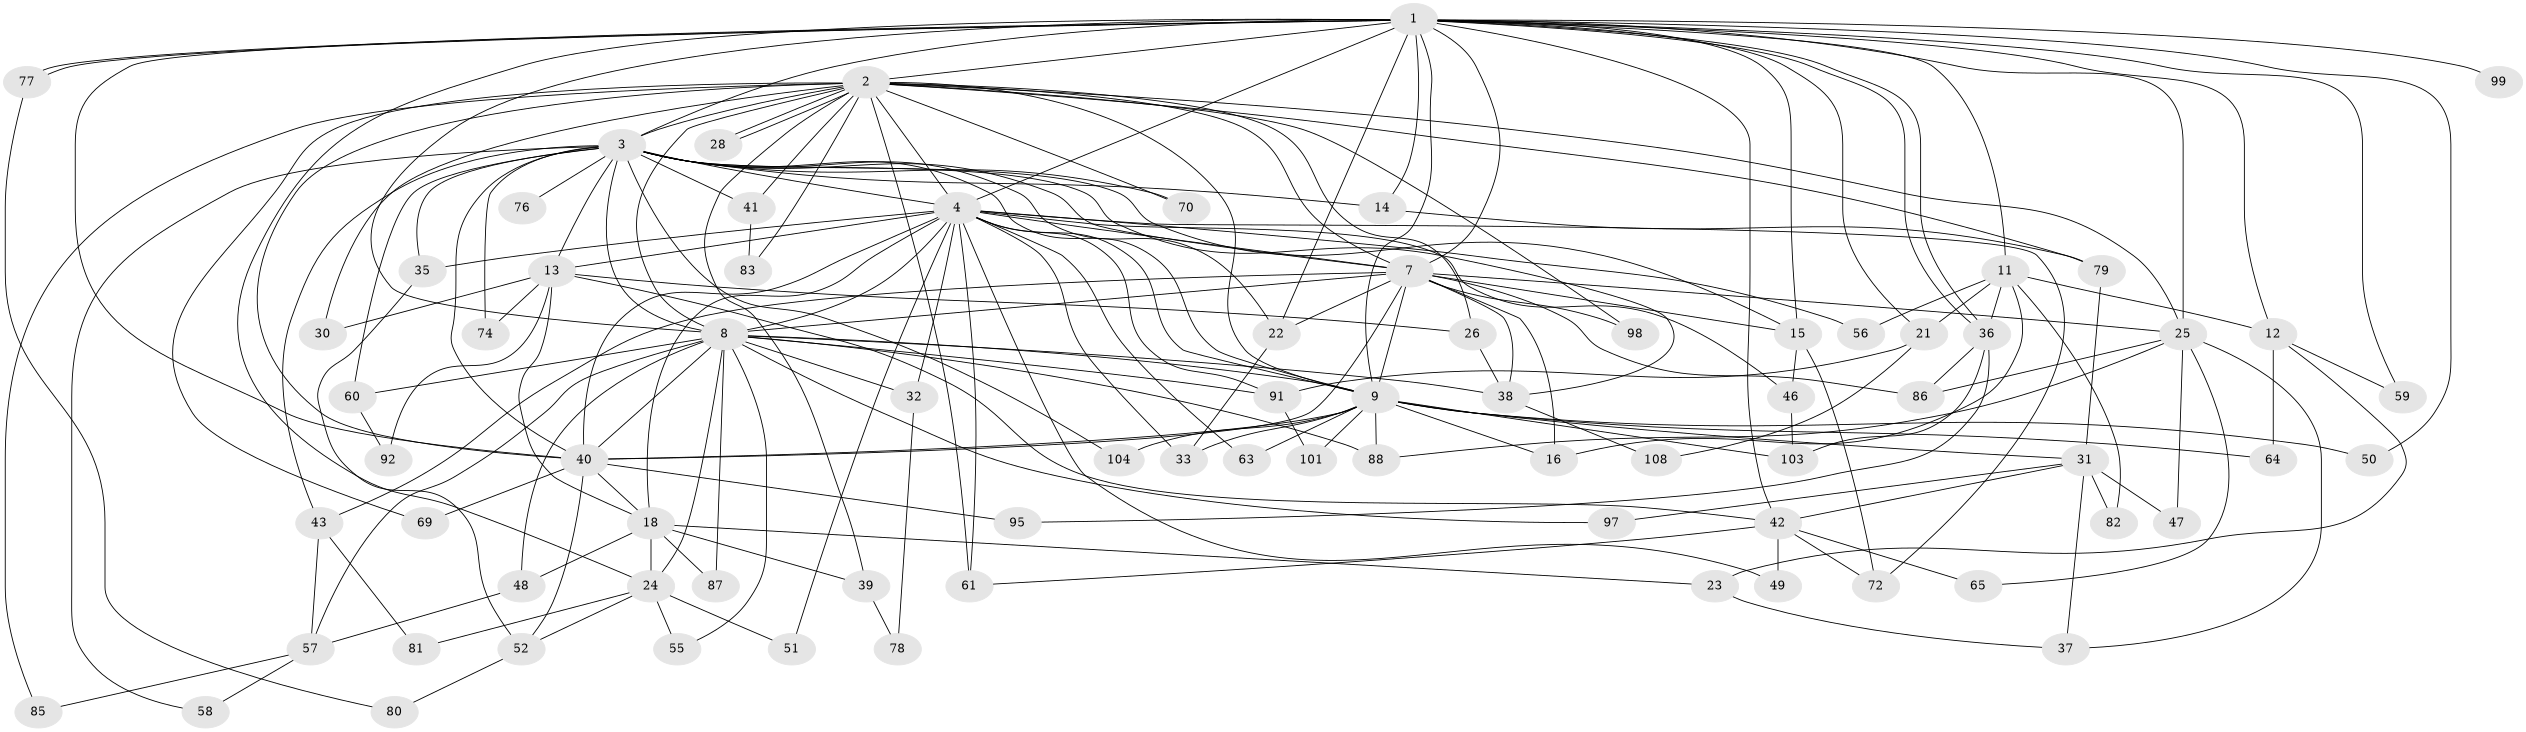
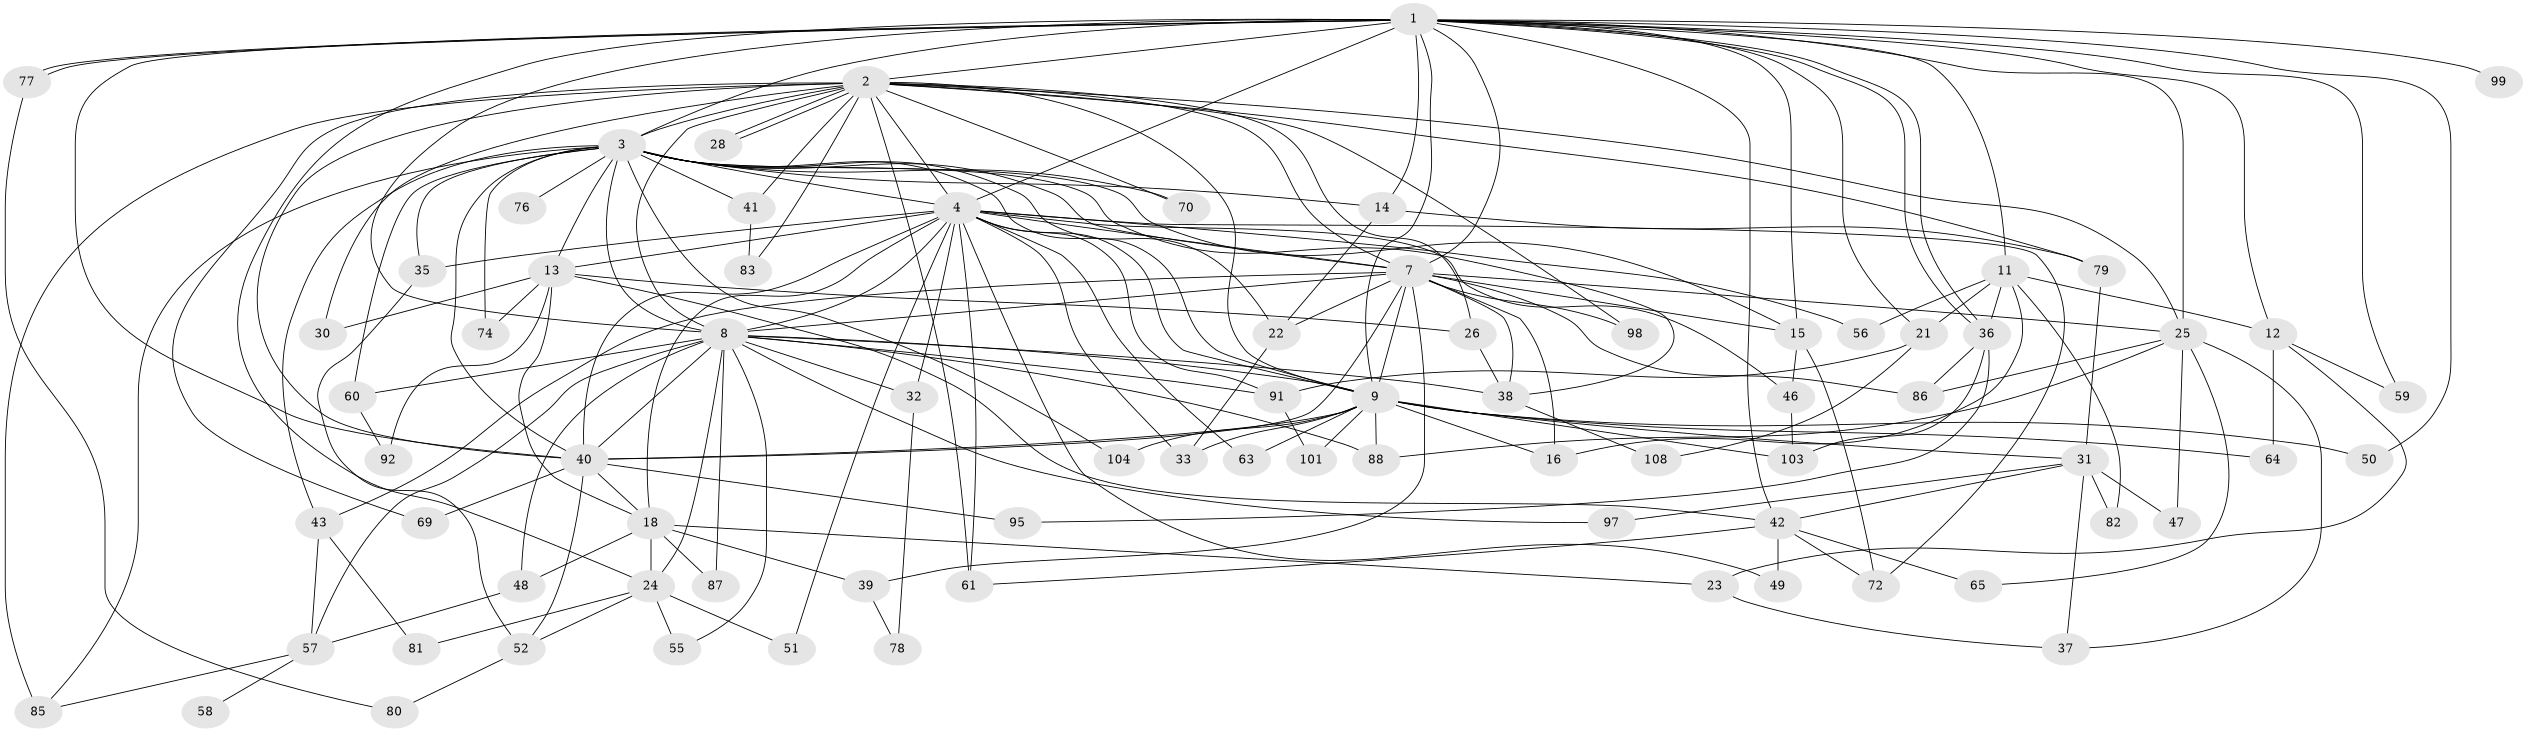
(1345, 177) -> (1317, 286)
(115, 270) -> (184, 287)
(712, 276) -> (1259, 544)
